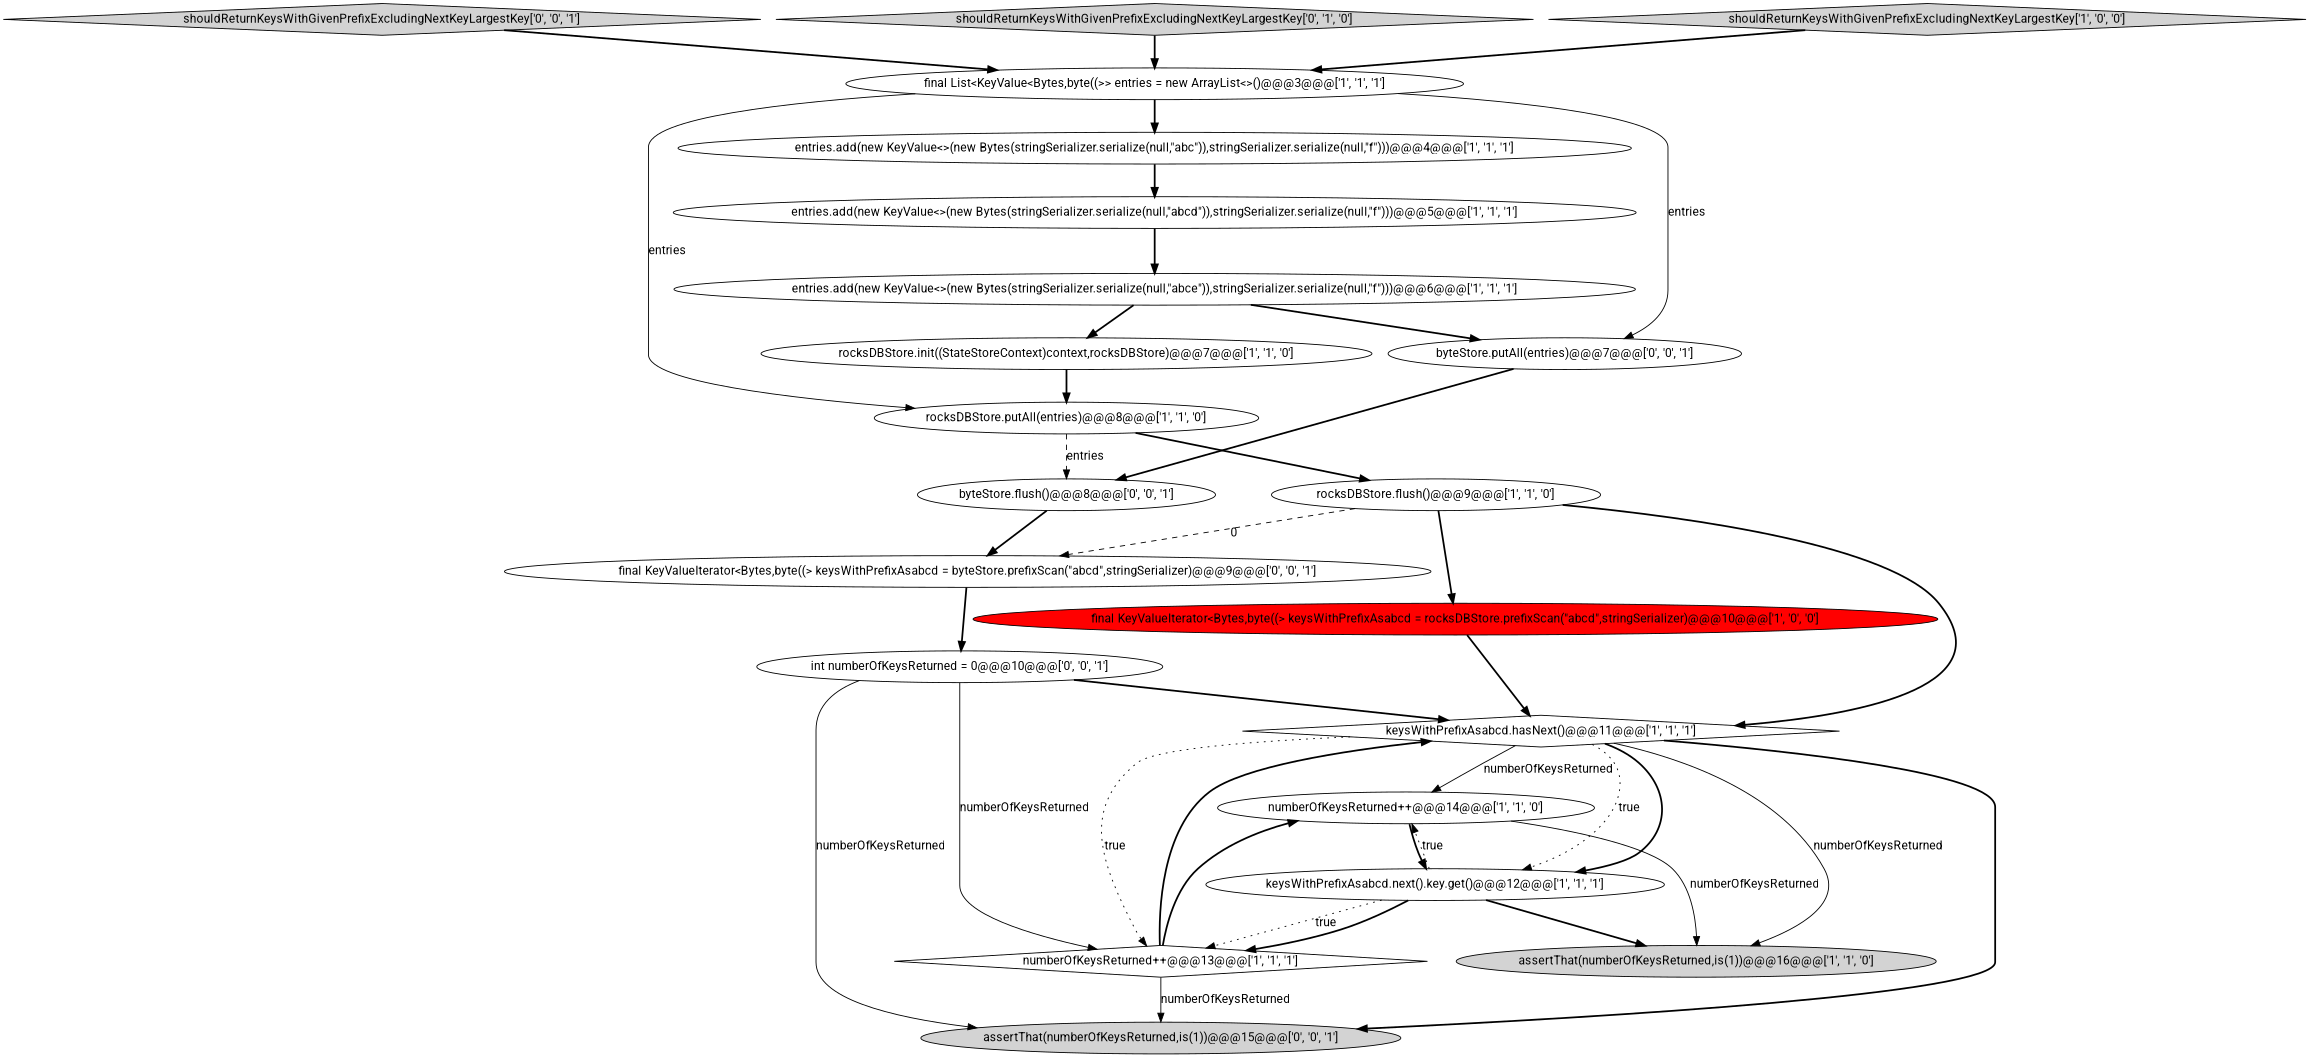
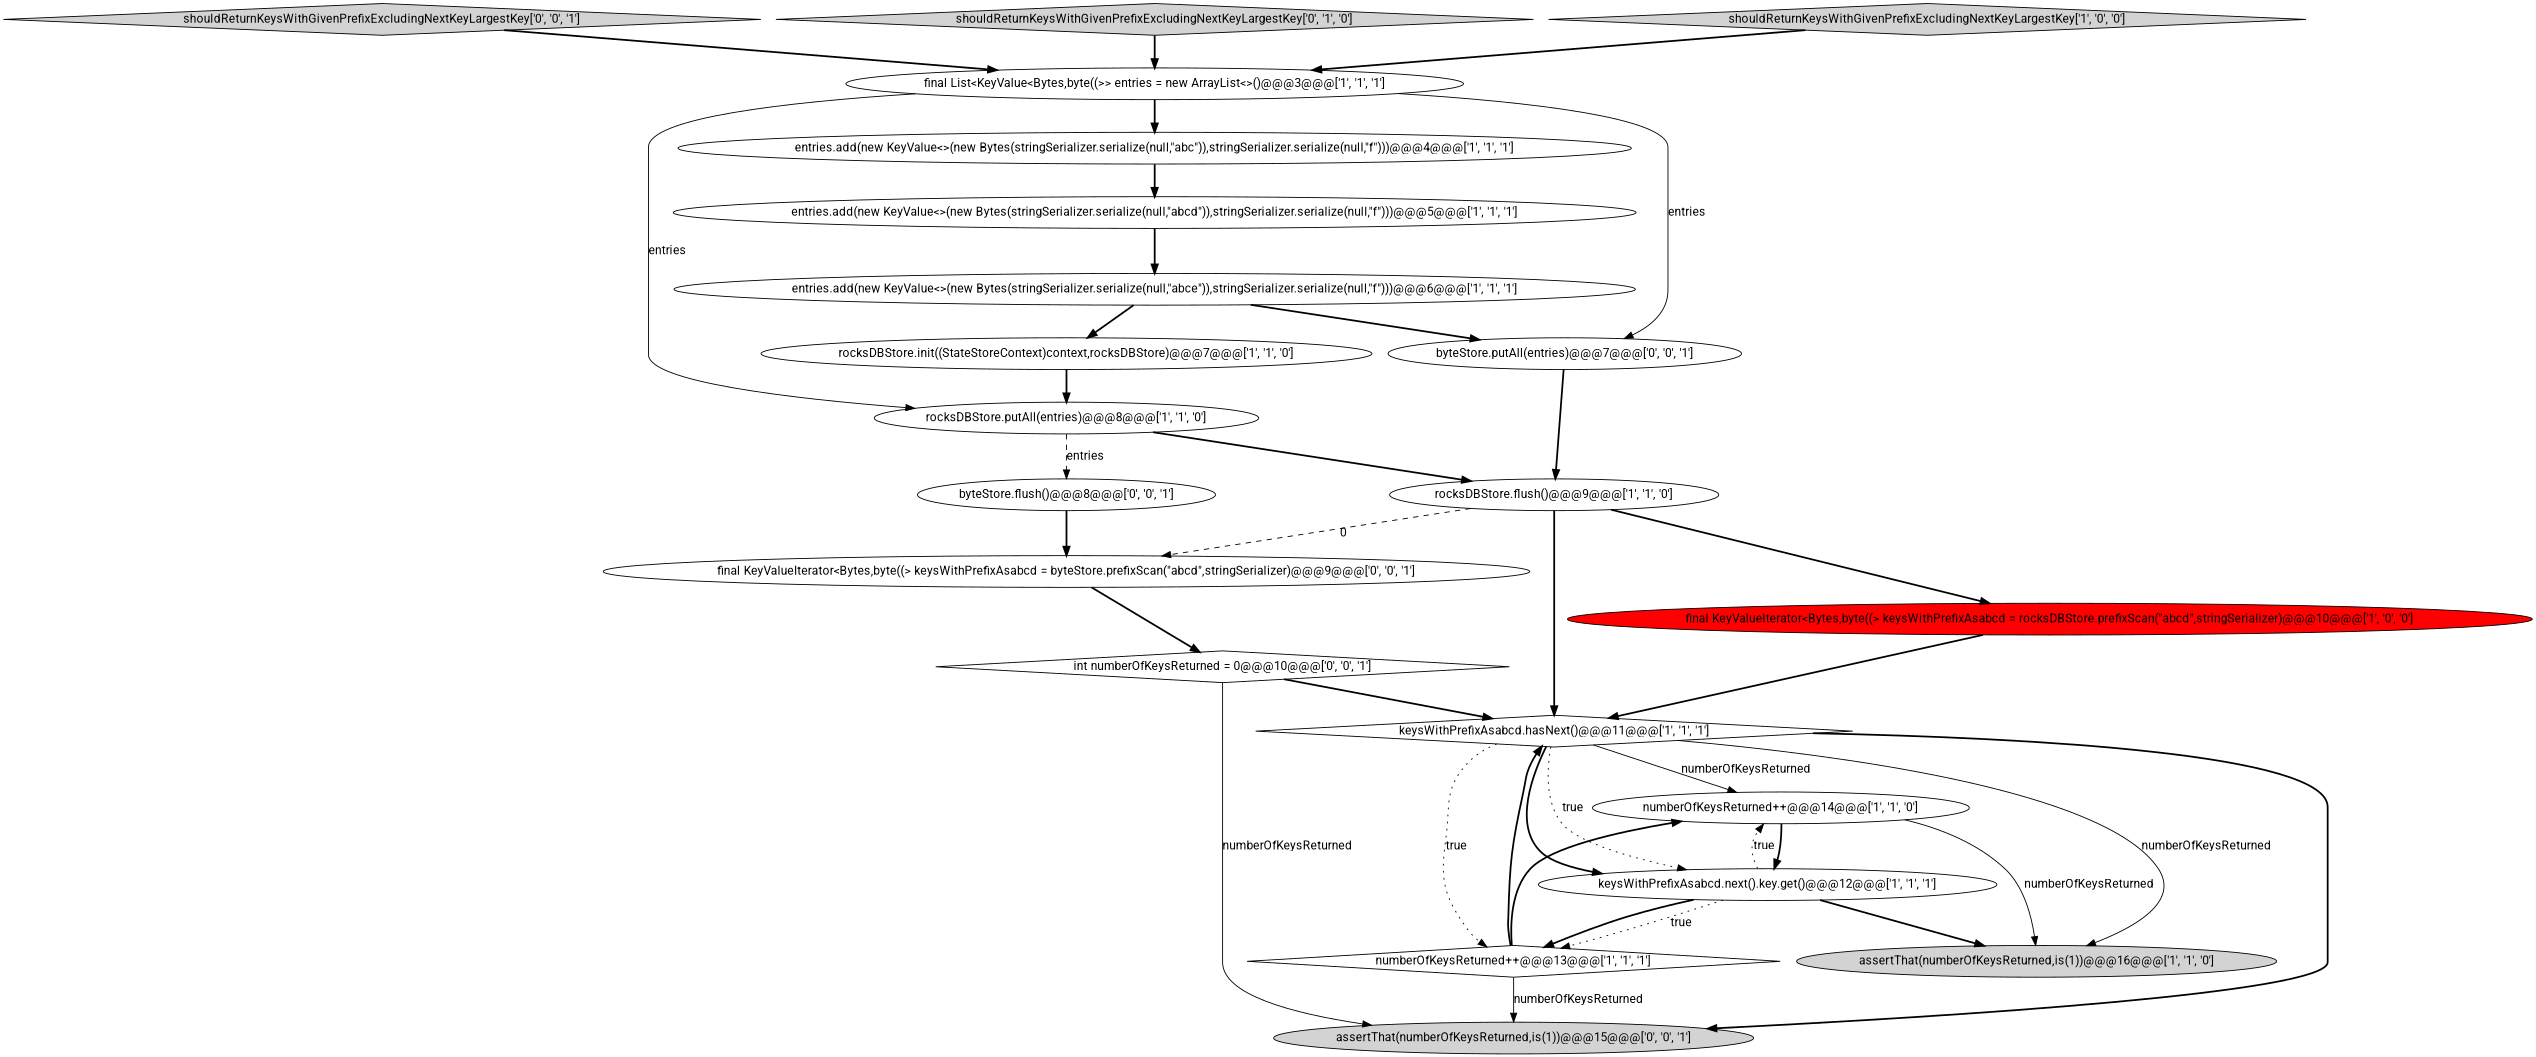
(1320, 423) -> (1560, 420)
(960, 667) -> (1223, 667)
(960, 858) -> none
